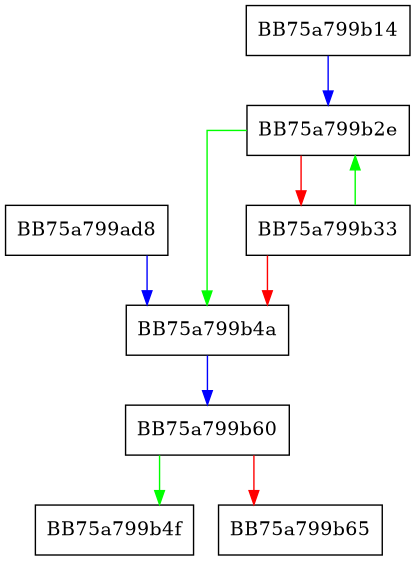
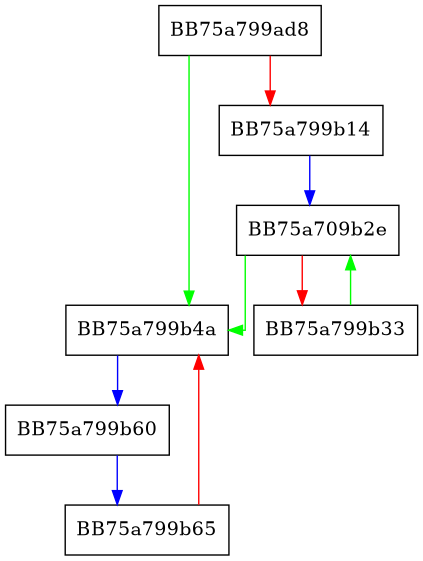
none -> (270, 73)
(328, 130) -> (318, 230)
(147, 273) -> (189, 173)
(267, 273) -> (199, 437)
(254, 473) -> (117, 473)
(114, 530) -> none
